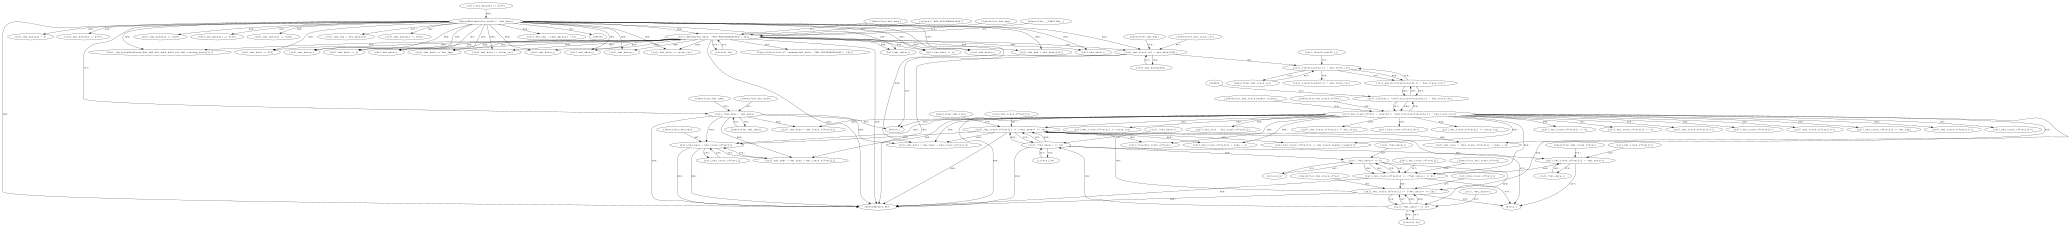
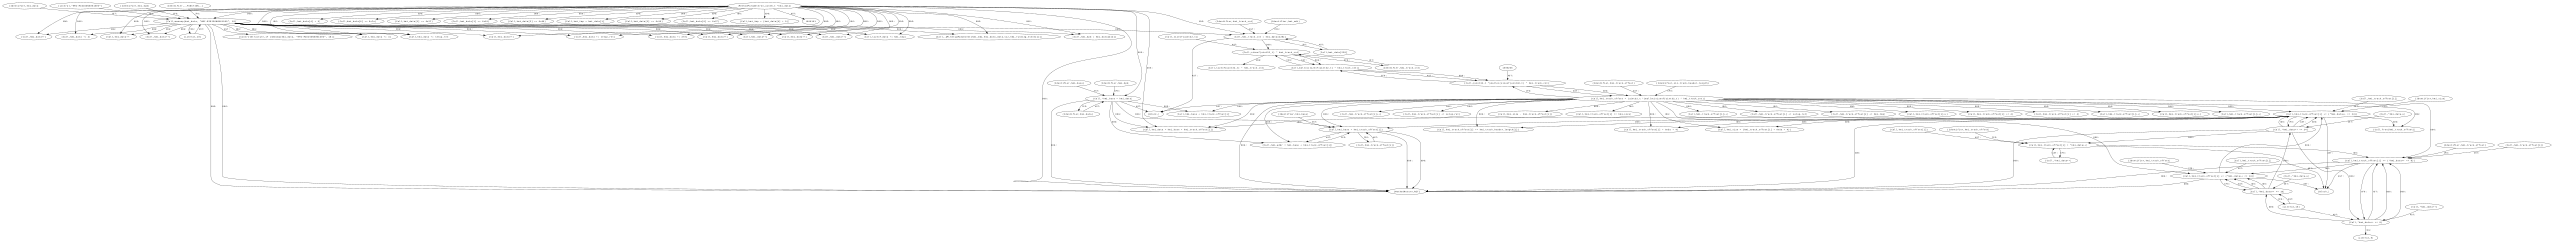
(486, 13) -> (733, 13)
(415, 29) -> (685, 14)
(572, 29) -> (794, 14)
(434, 52) -> (885, 37)
(938, 62) -> none
(87, 68) -> (1142, 52)
(1251, 99) -> (1683, 83)
(1225, 137) -> (1739, 122)
(1046, 161) -> none
(1317, 169) -> (2326, 214)
